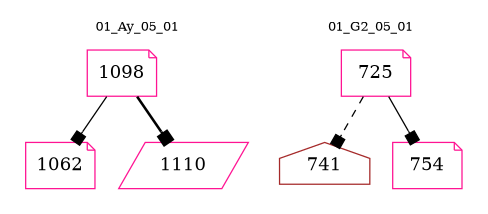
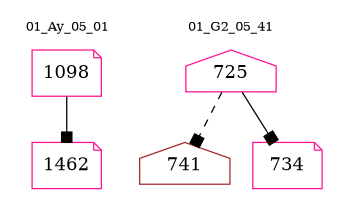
(371, 28) -> (231, 28)
(376, 73) -> (231, 73)
(60, 166) -> (67, 166)
(184, 166) -> none
(427, 166) -> (287, 166)
